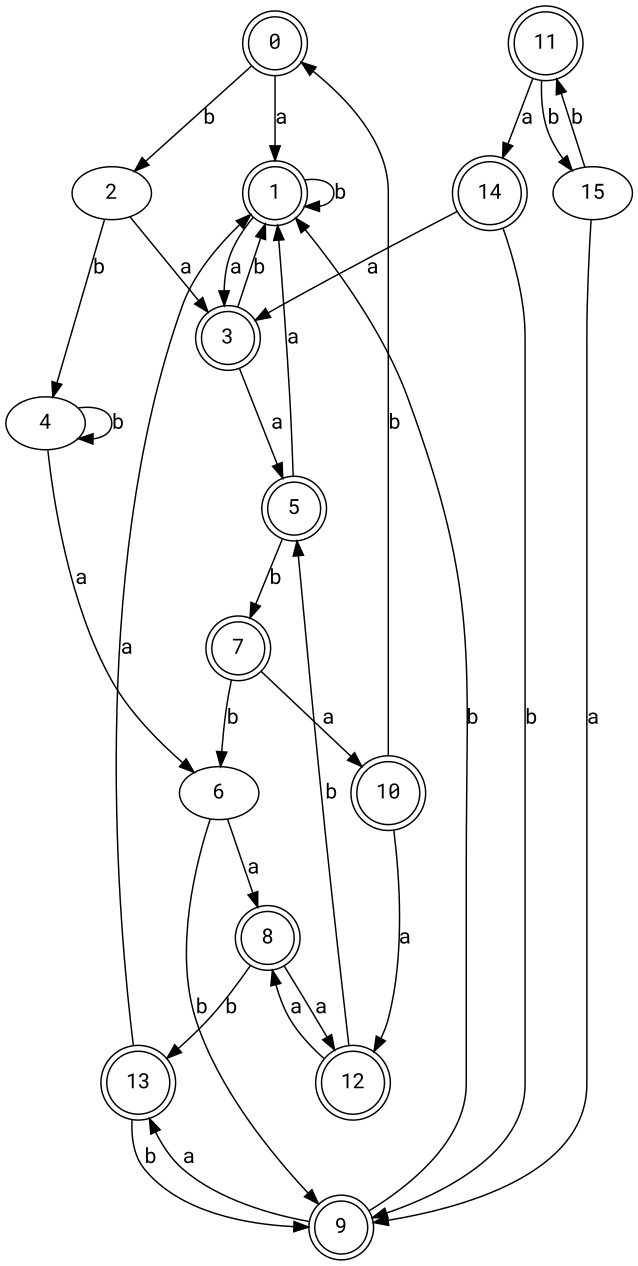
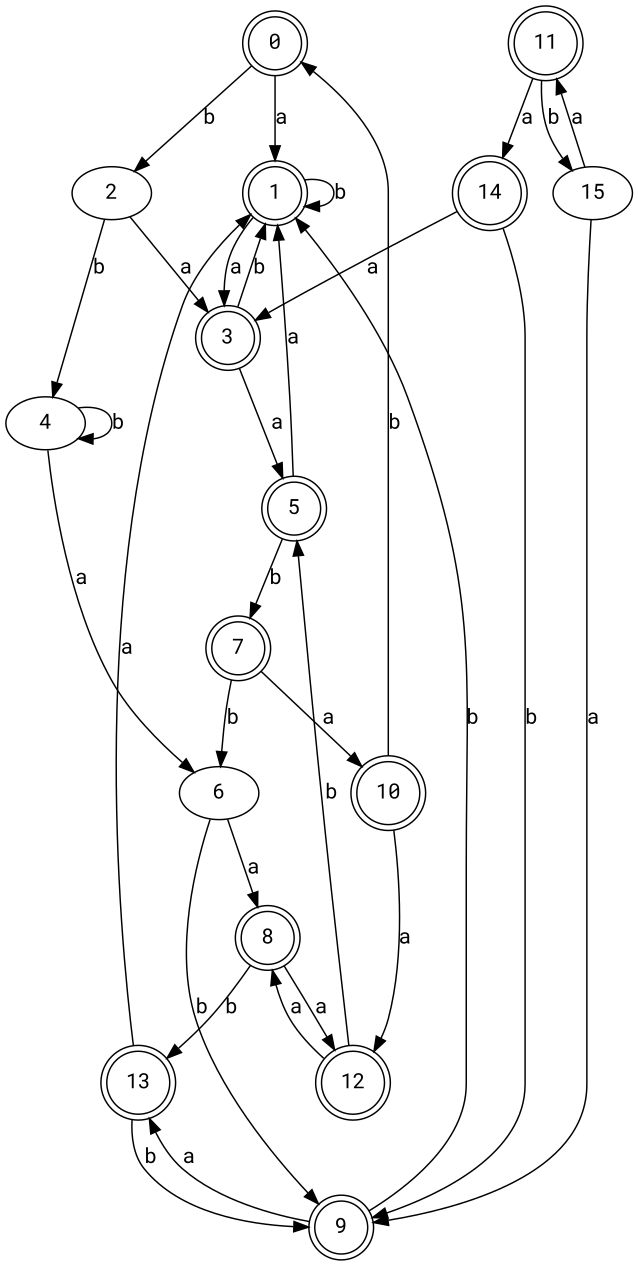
(577, 118) -> (577, 118)
